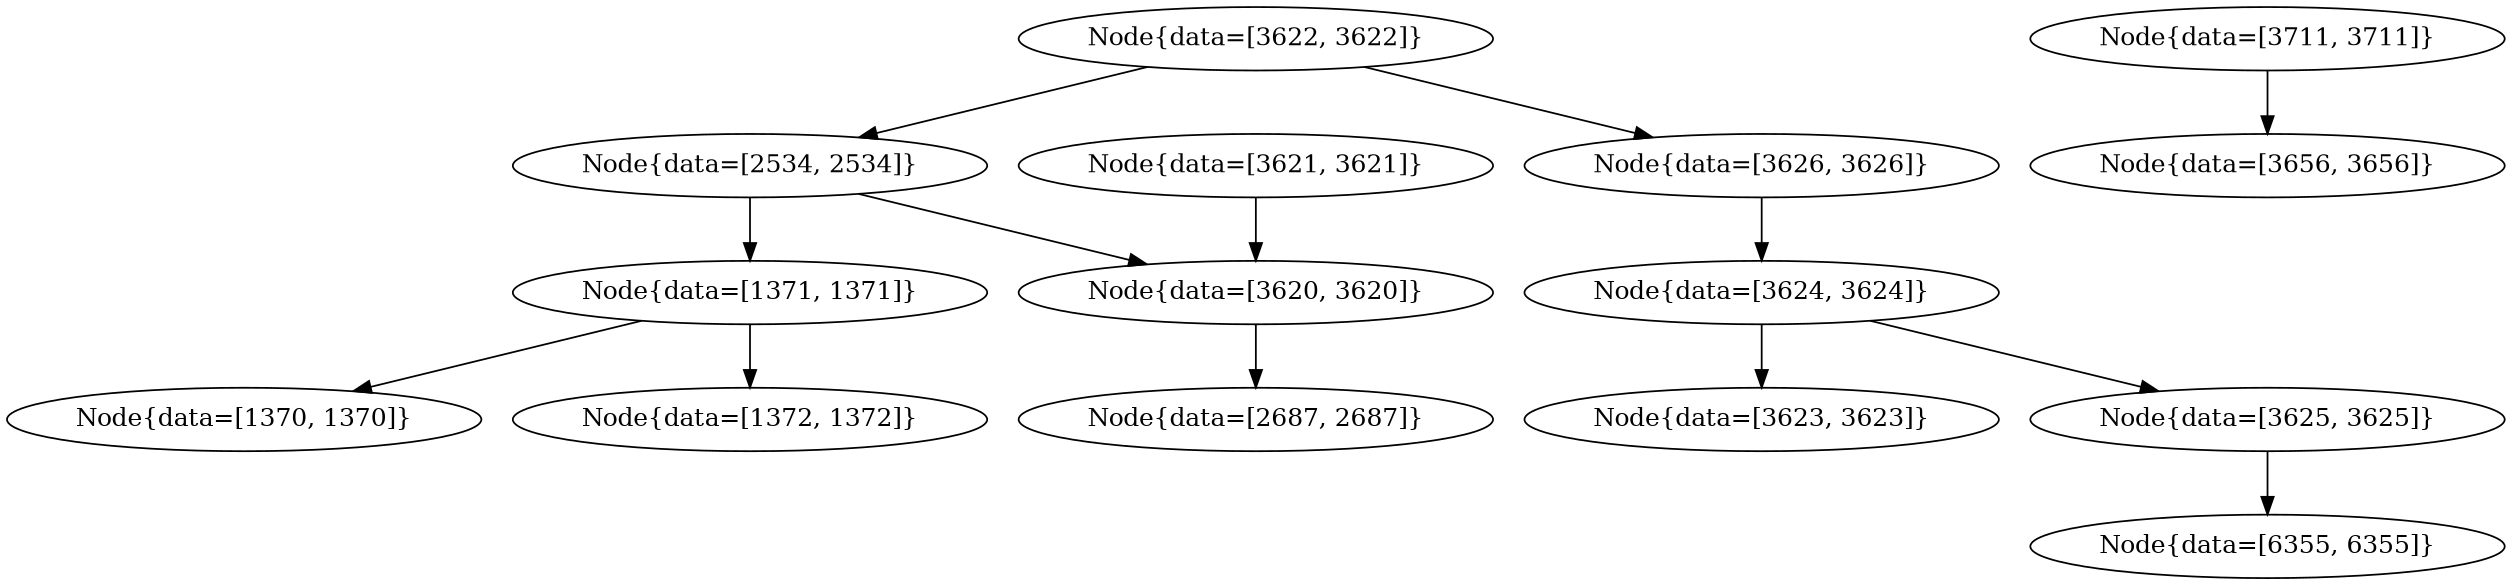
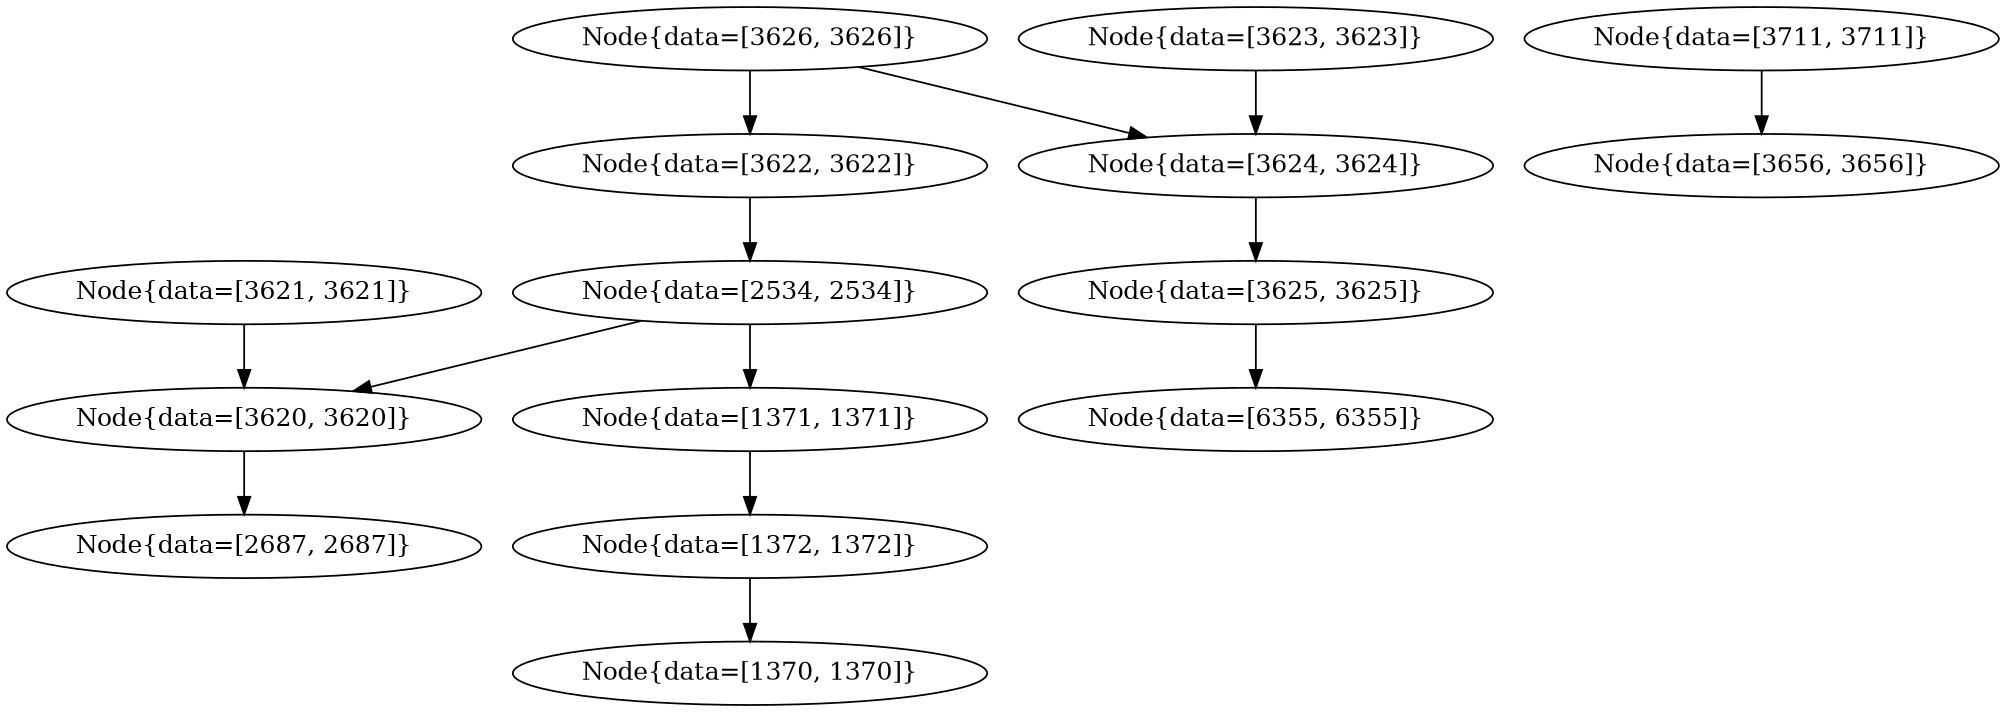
(1500, 100) -> (750, 94)
(1762, 347) -> (1256, 94)
(506, 354) -> (750, 601)
